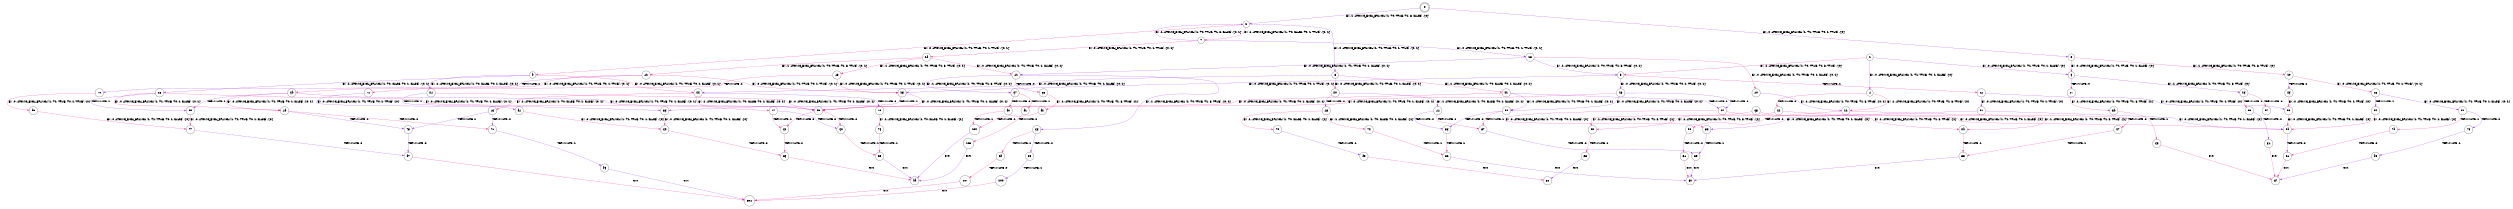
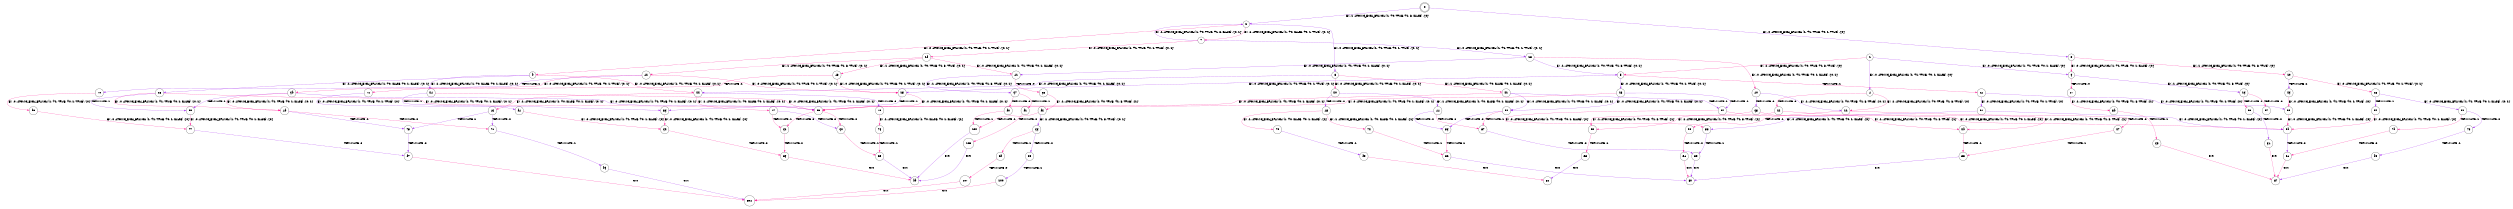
(1206, 80) -> (1040, 119)
none -> (1756, 101)
